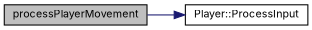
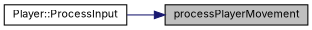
(161, 15) -> (141, 15)
